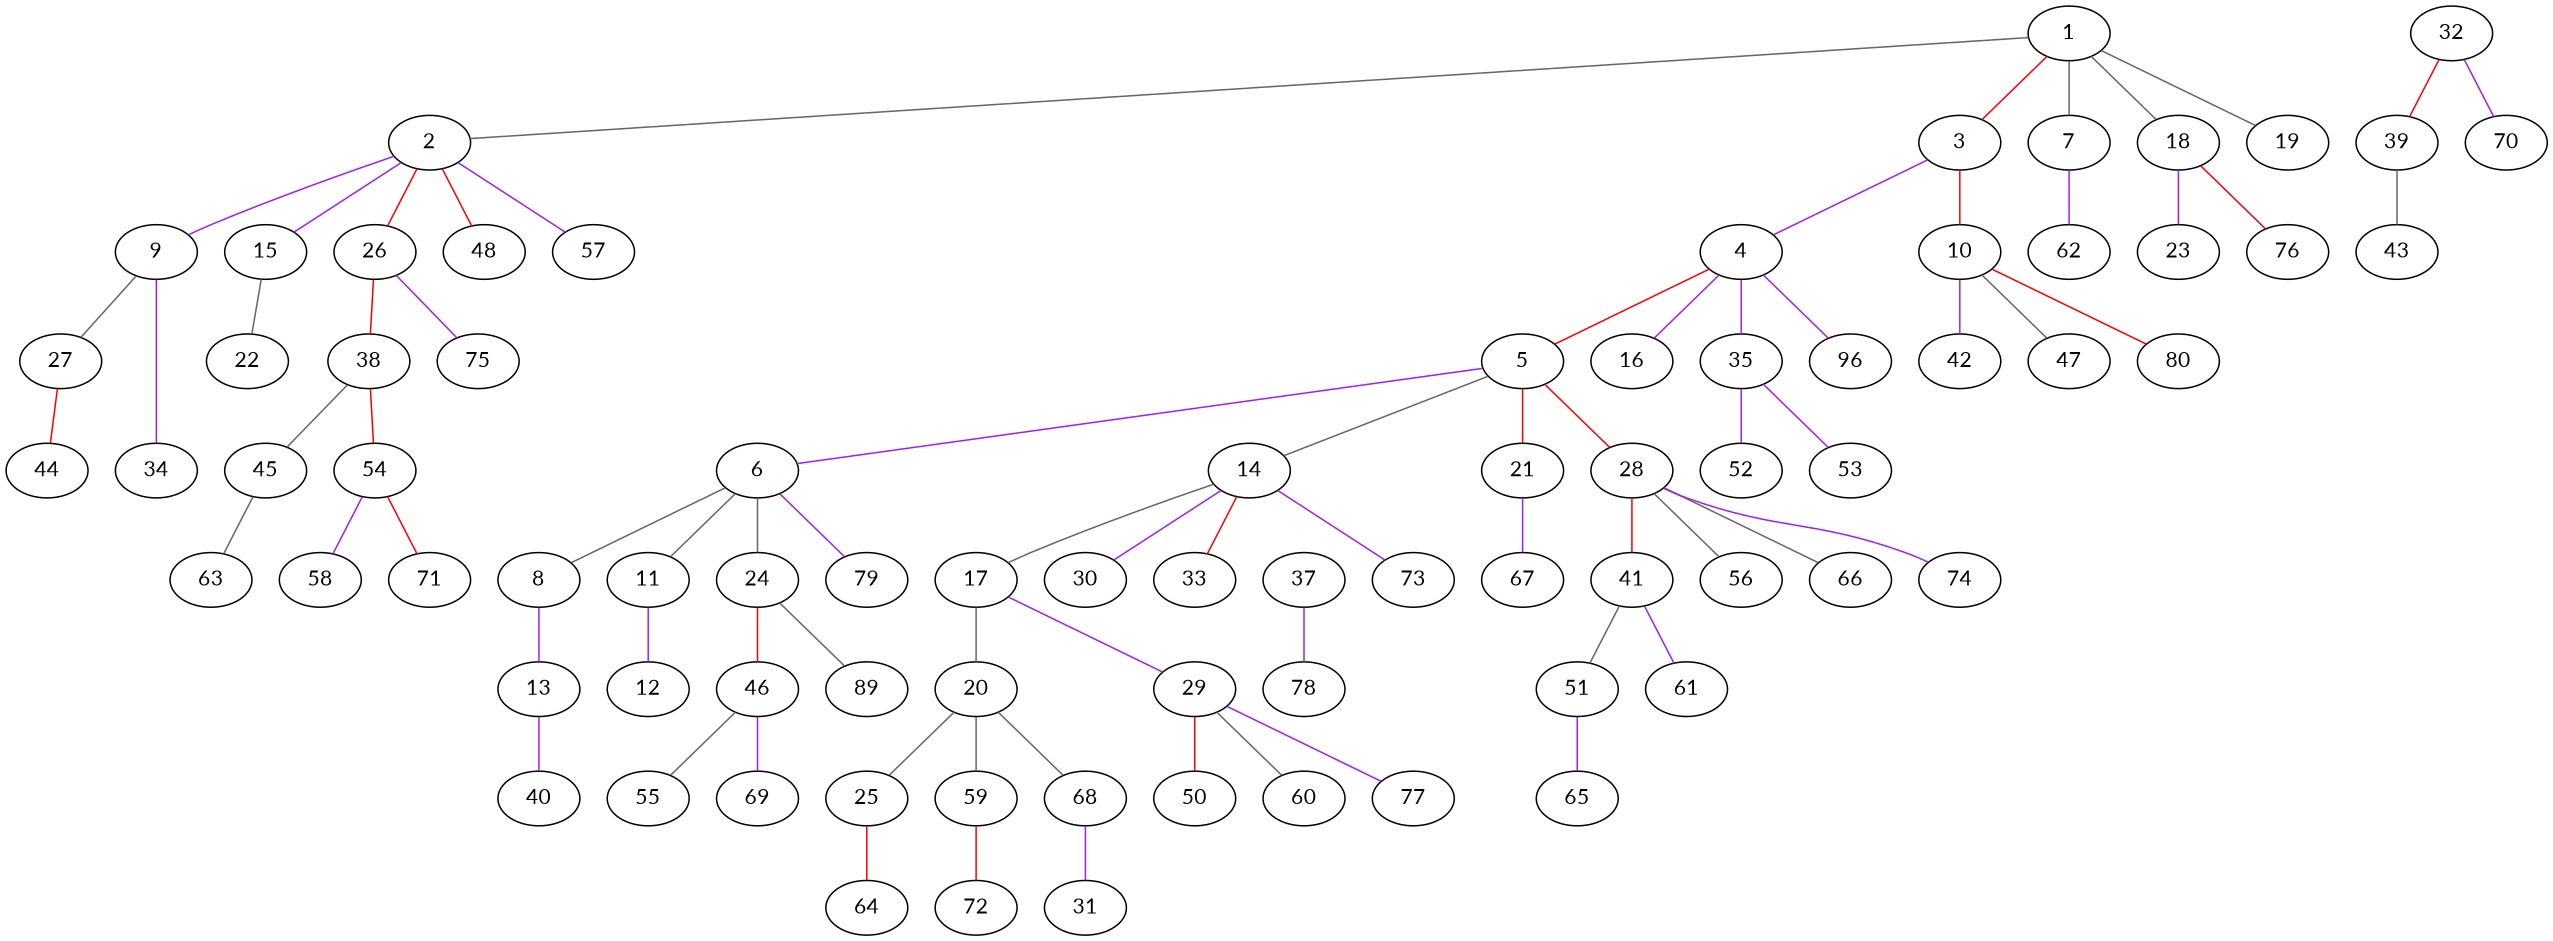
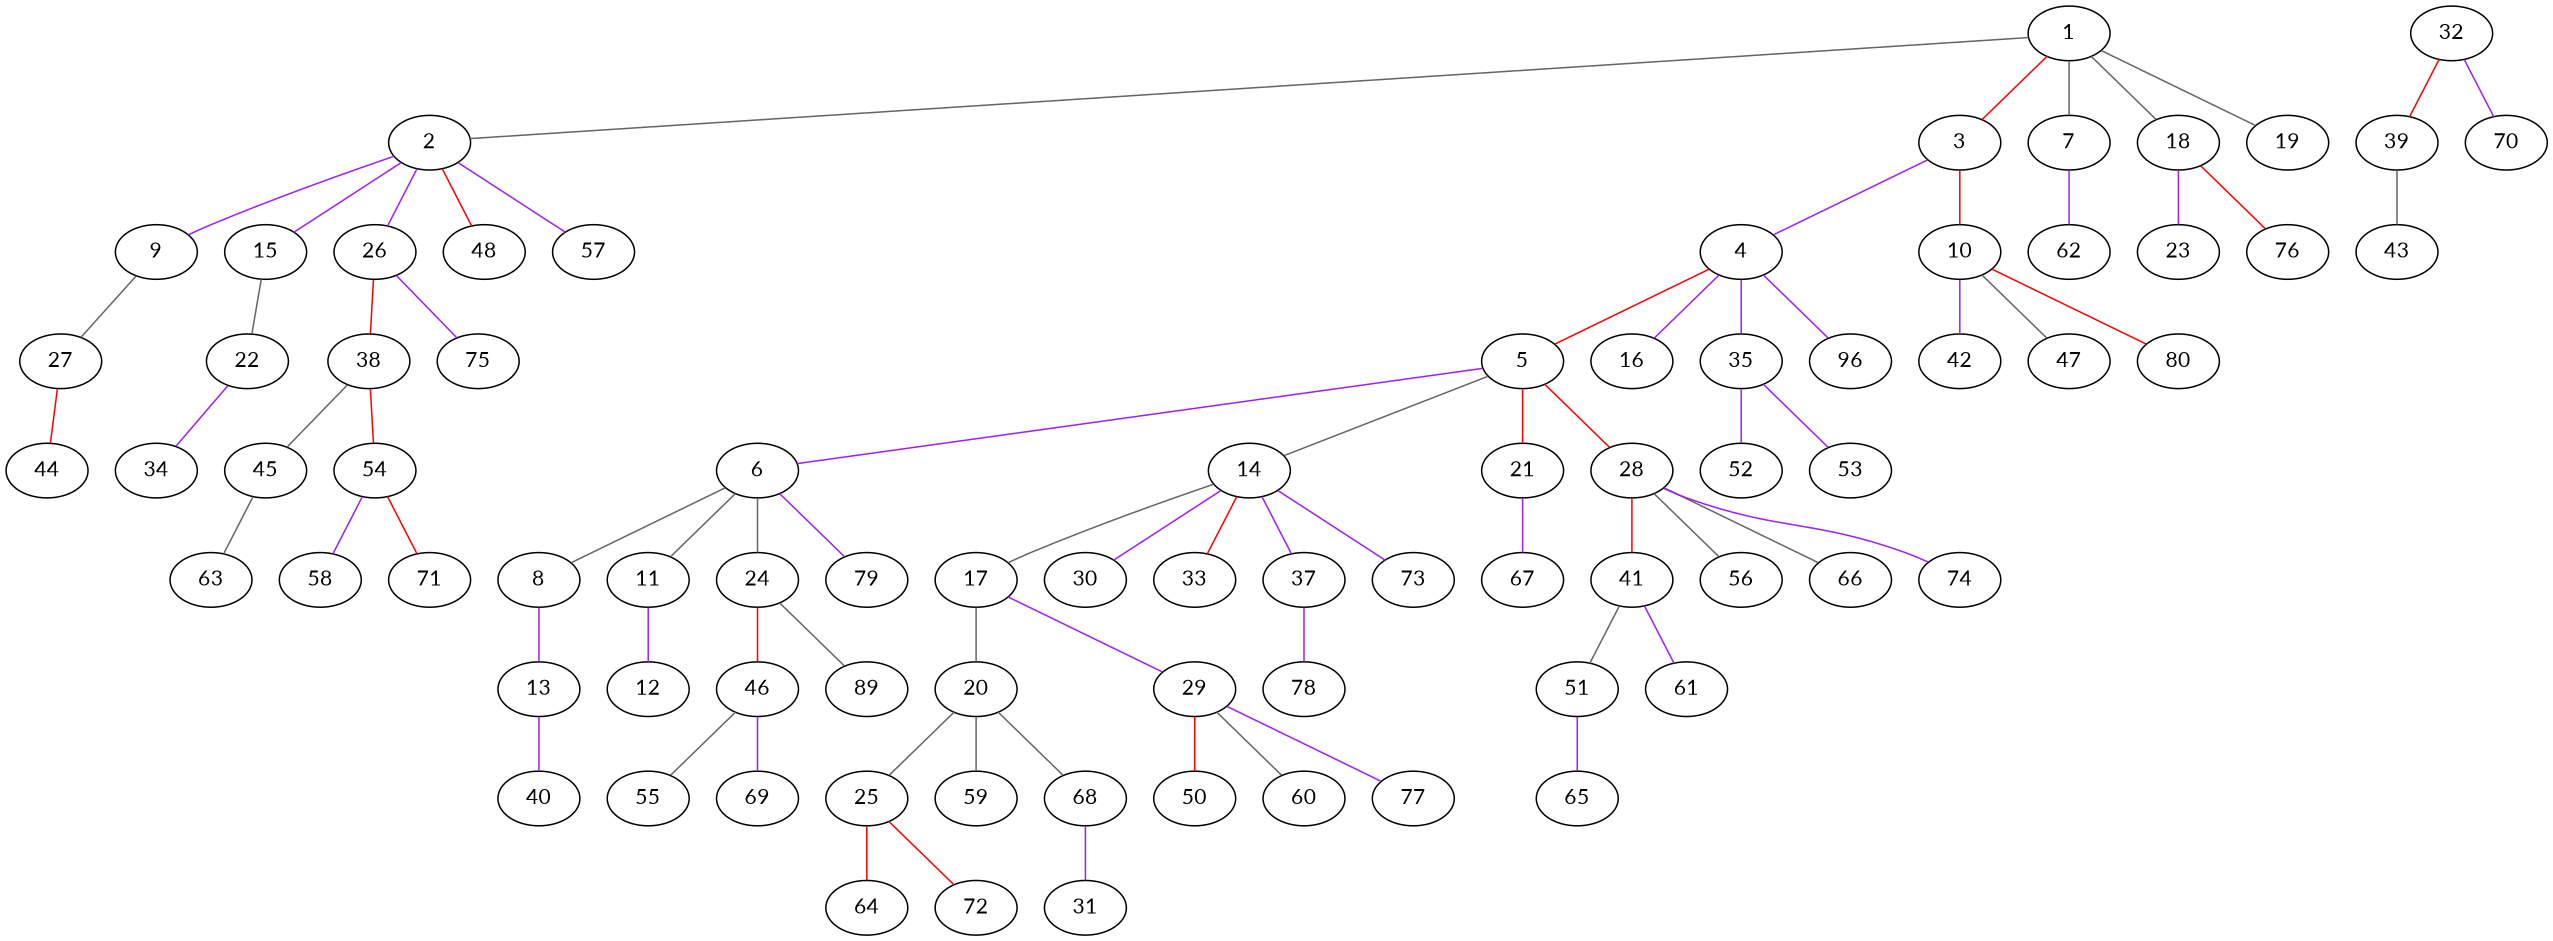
(402, 197) -> (402, 197)
(156, 361) -> (202, 416)
none -> (1277, 525)
(976, 853) -> (921, 853)
